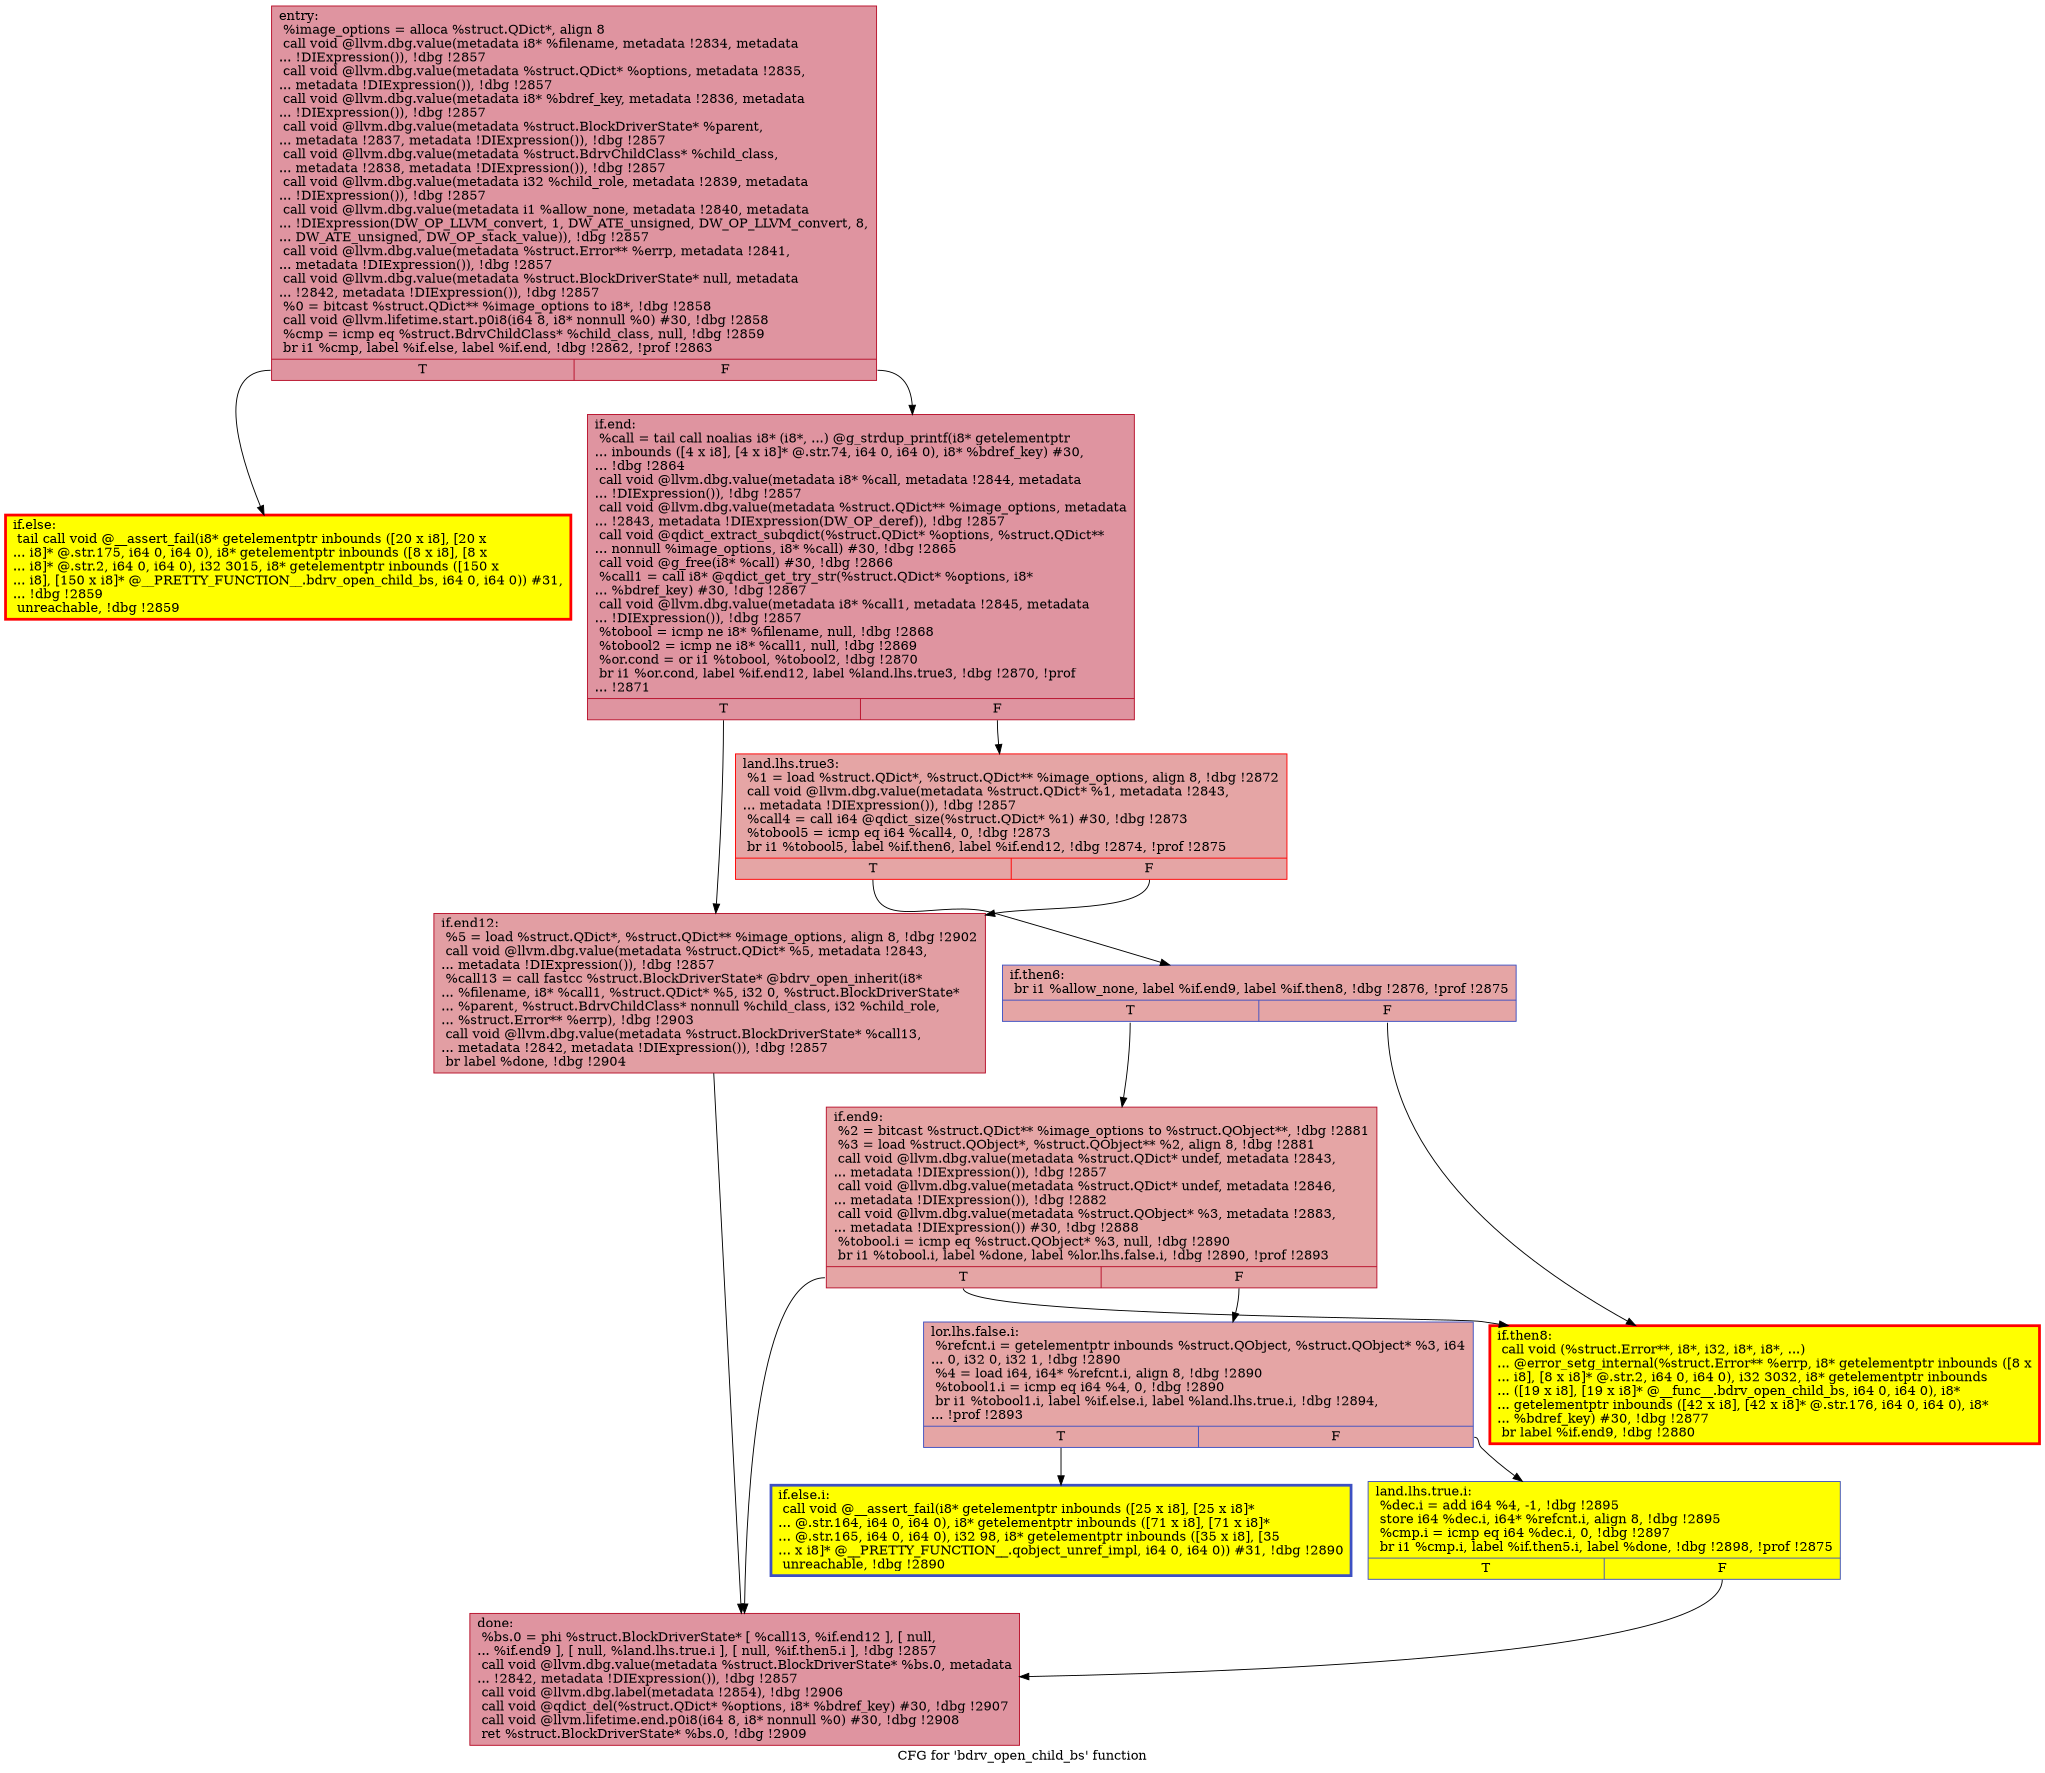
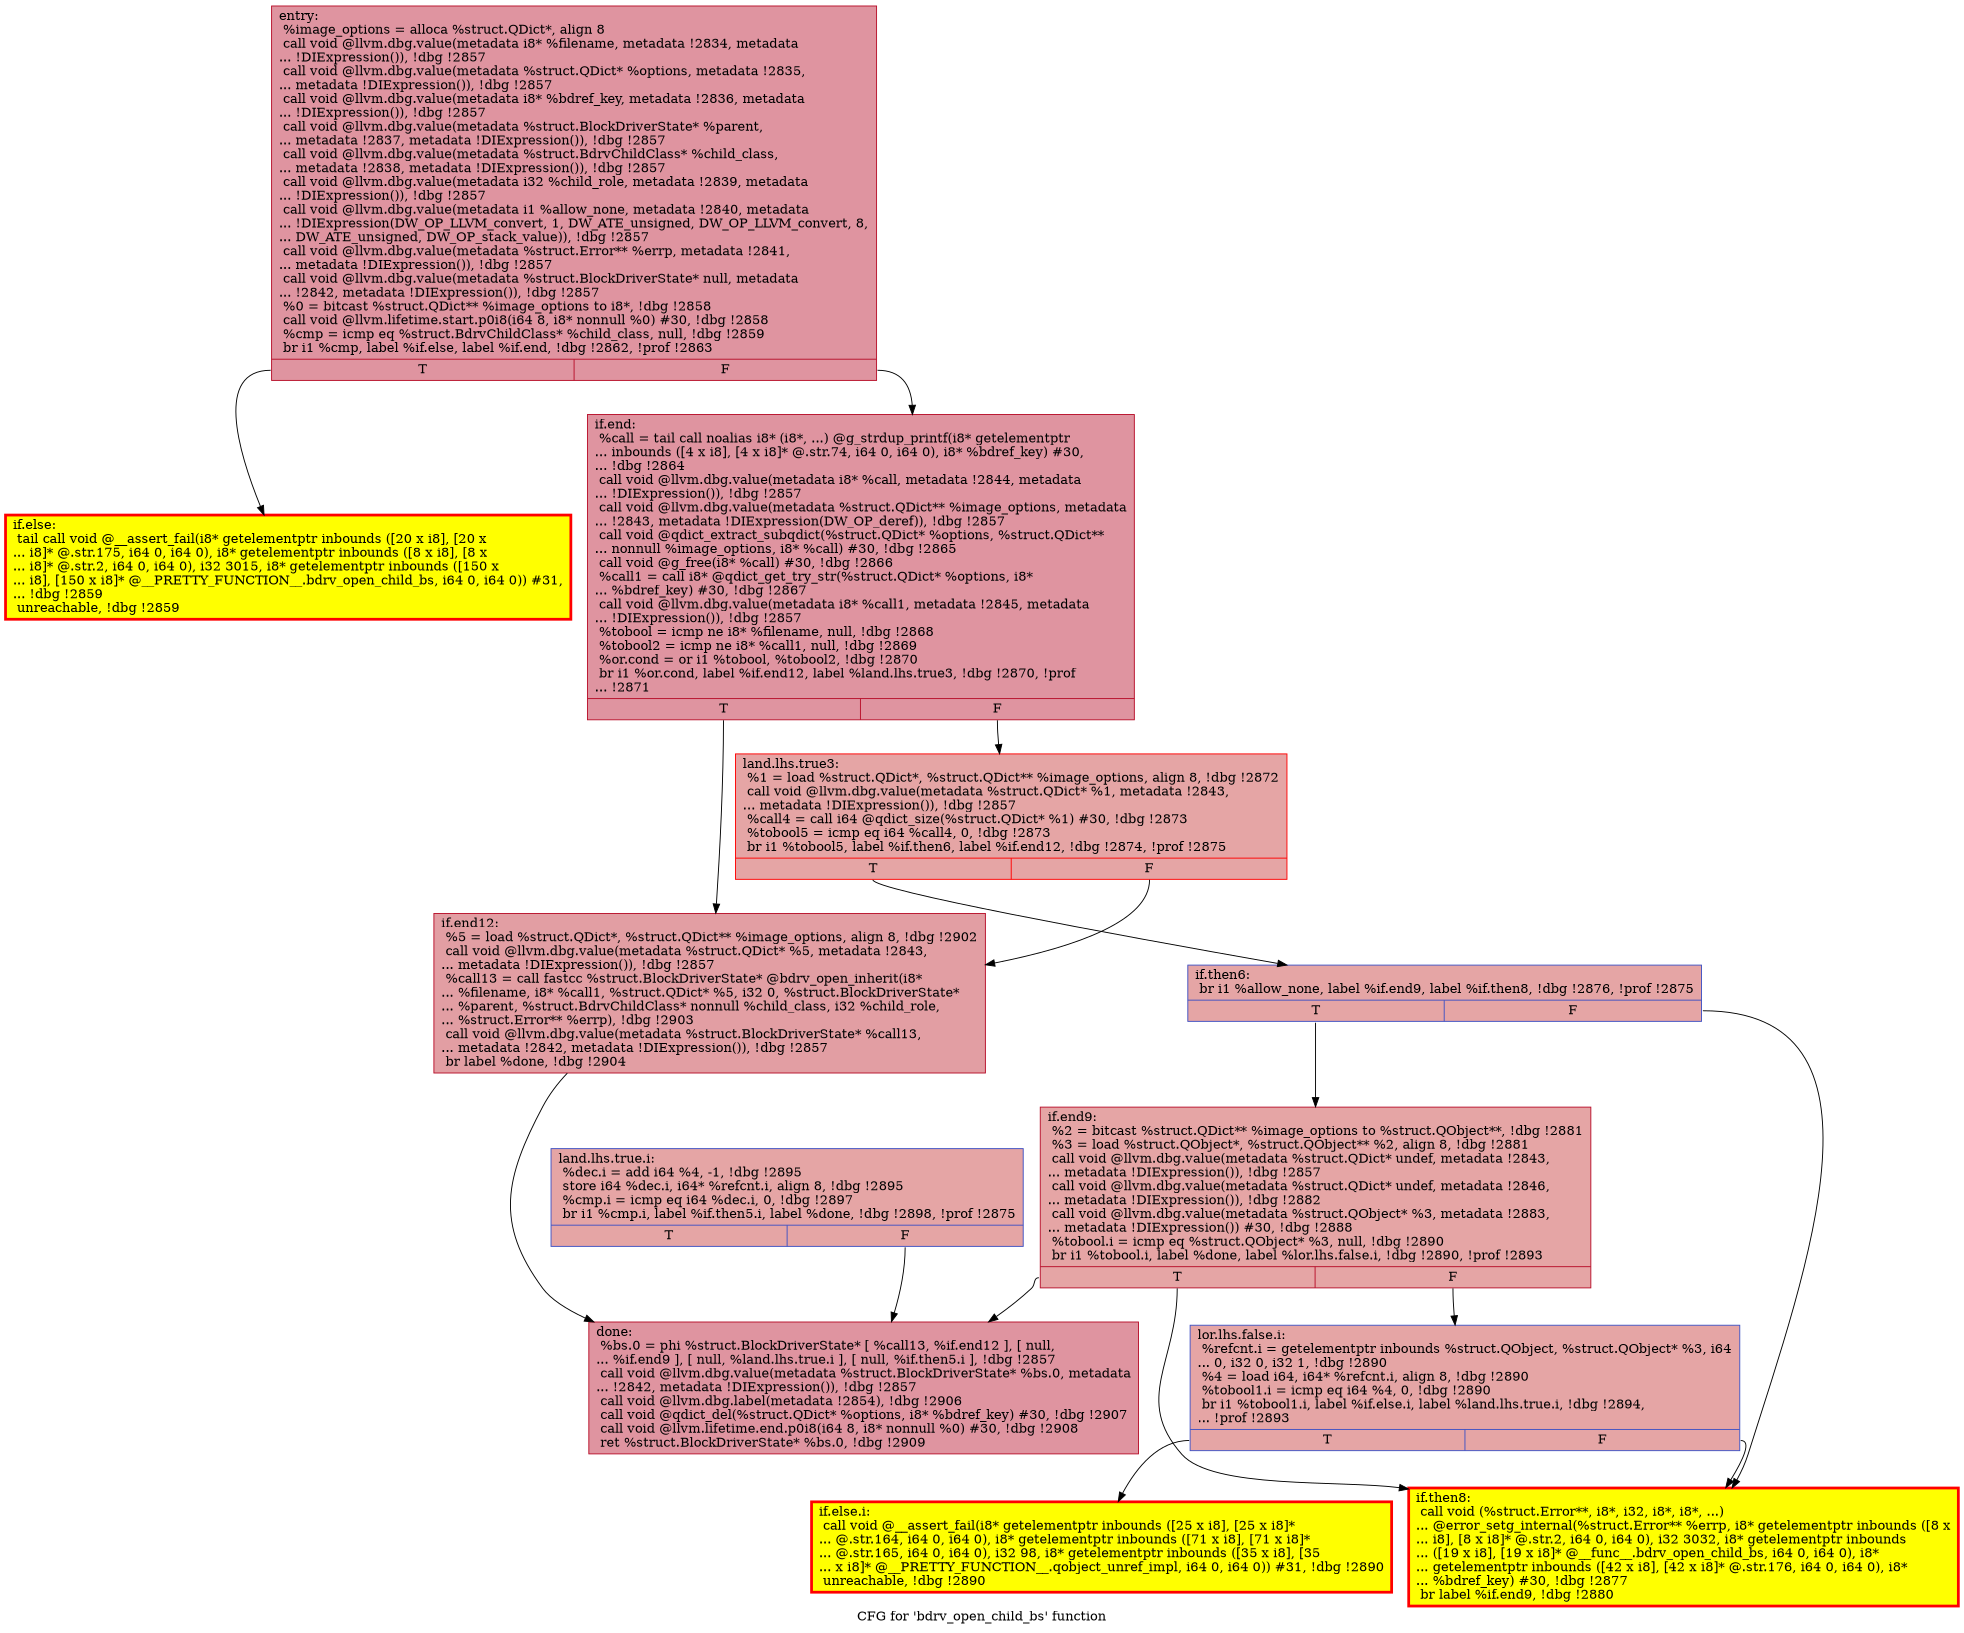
(1492, 1458) -> (1742, 1460)
(1061, 1530) -> (1102, 1547)
(1604, 1530) -> (787, 1198)
